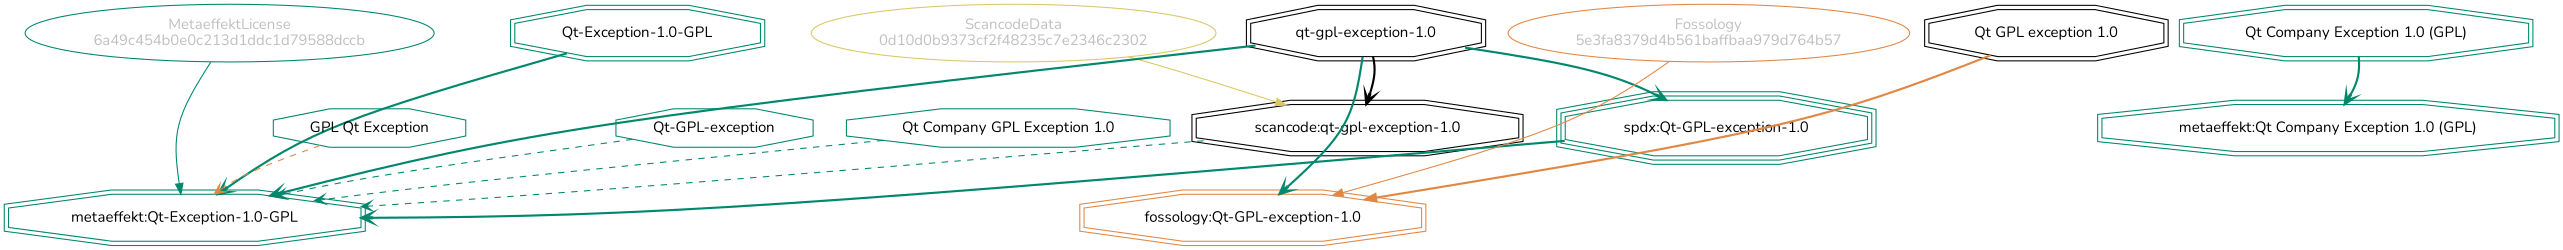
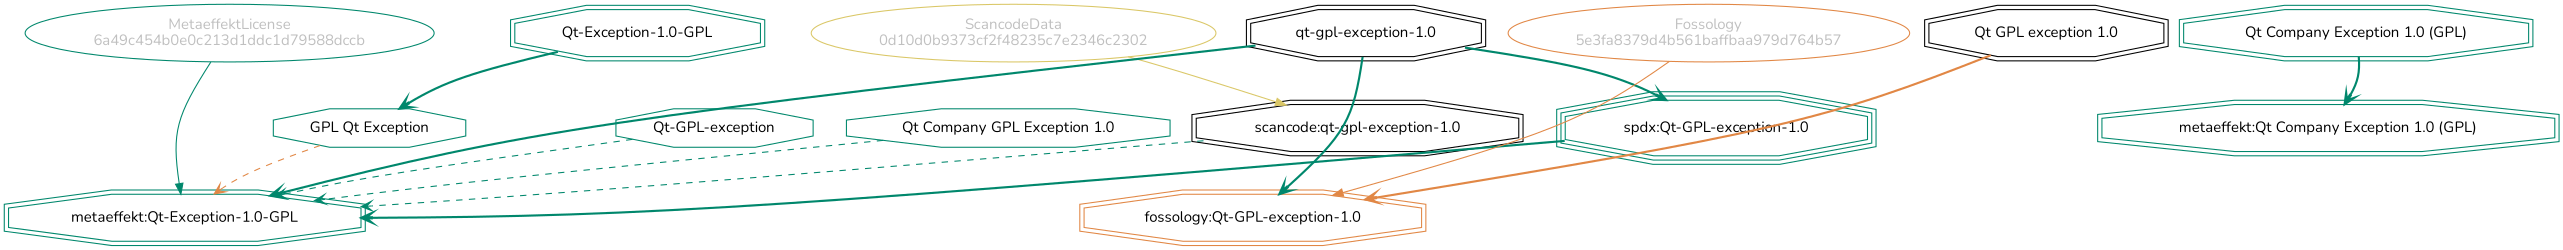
(1374, 76) -> none
(391, 106) -> (481, 72)
(1688, 144) -> (1688, 144)
